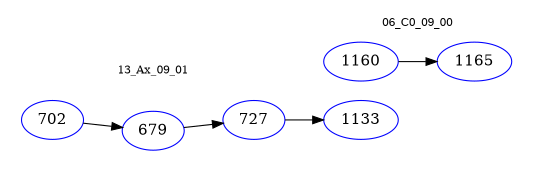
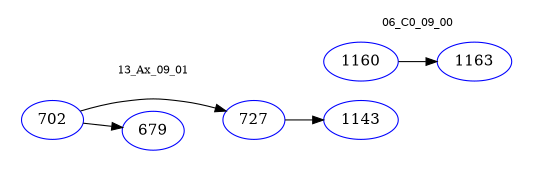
(474, 62) -> (474, 62)
(361, 120) -> (361, 120)
(198, 126) -> (148, 99)
